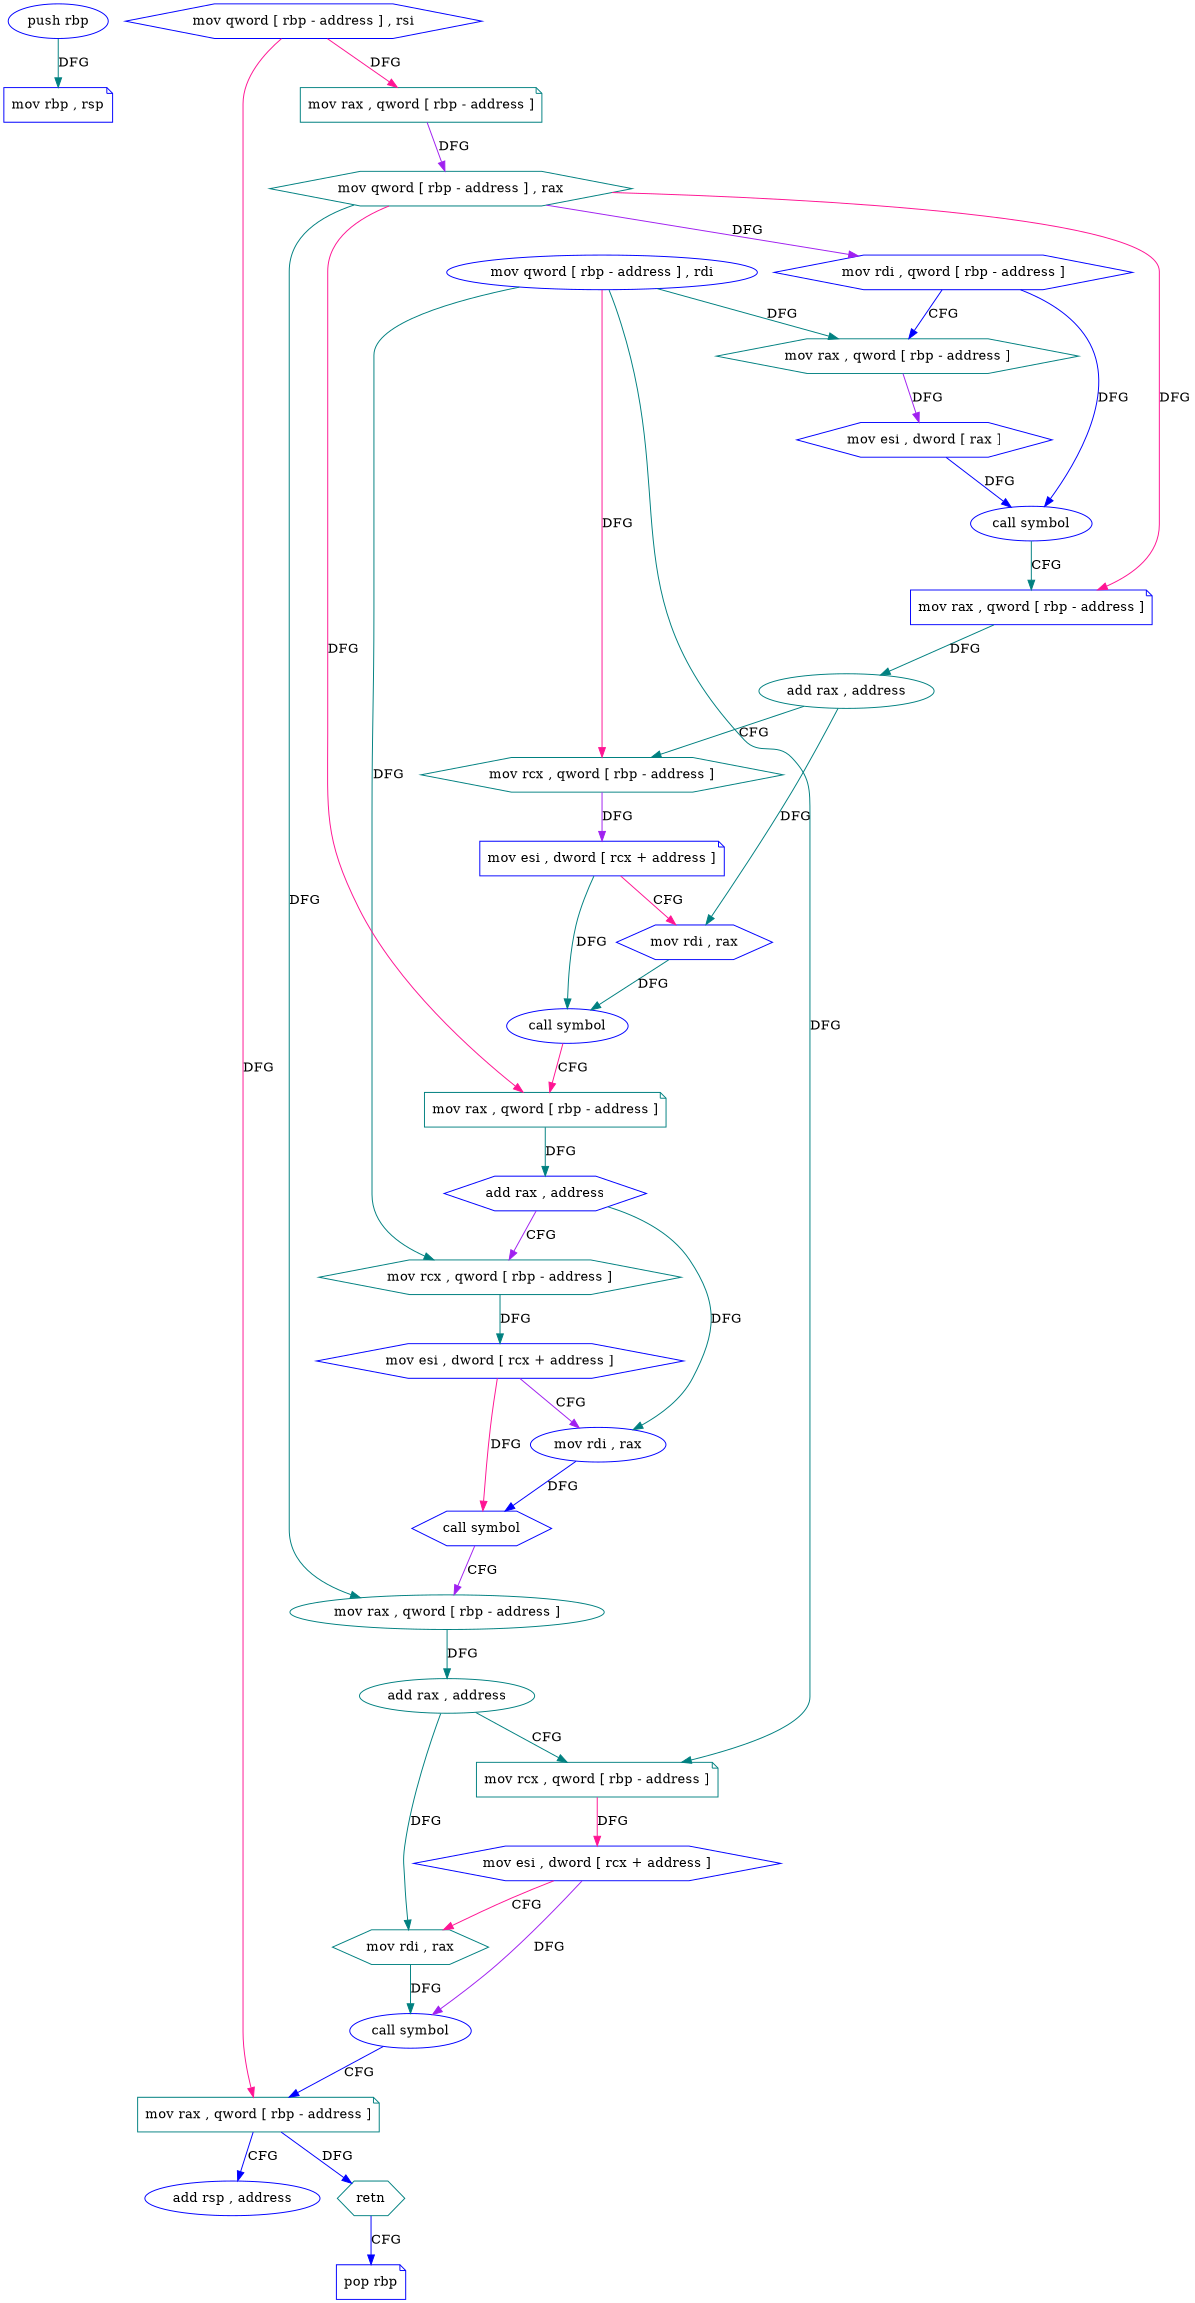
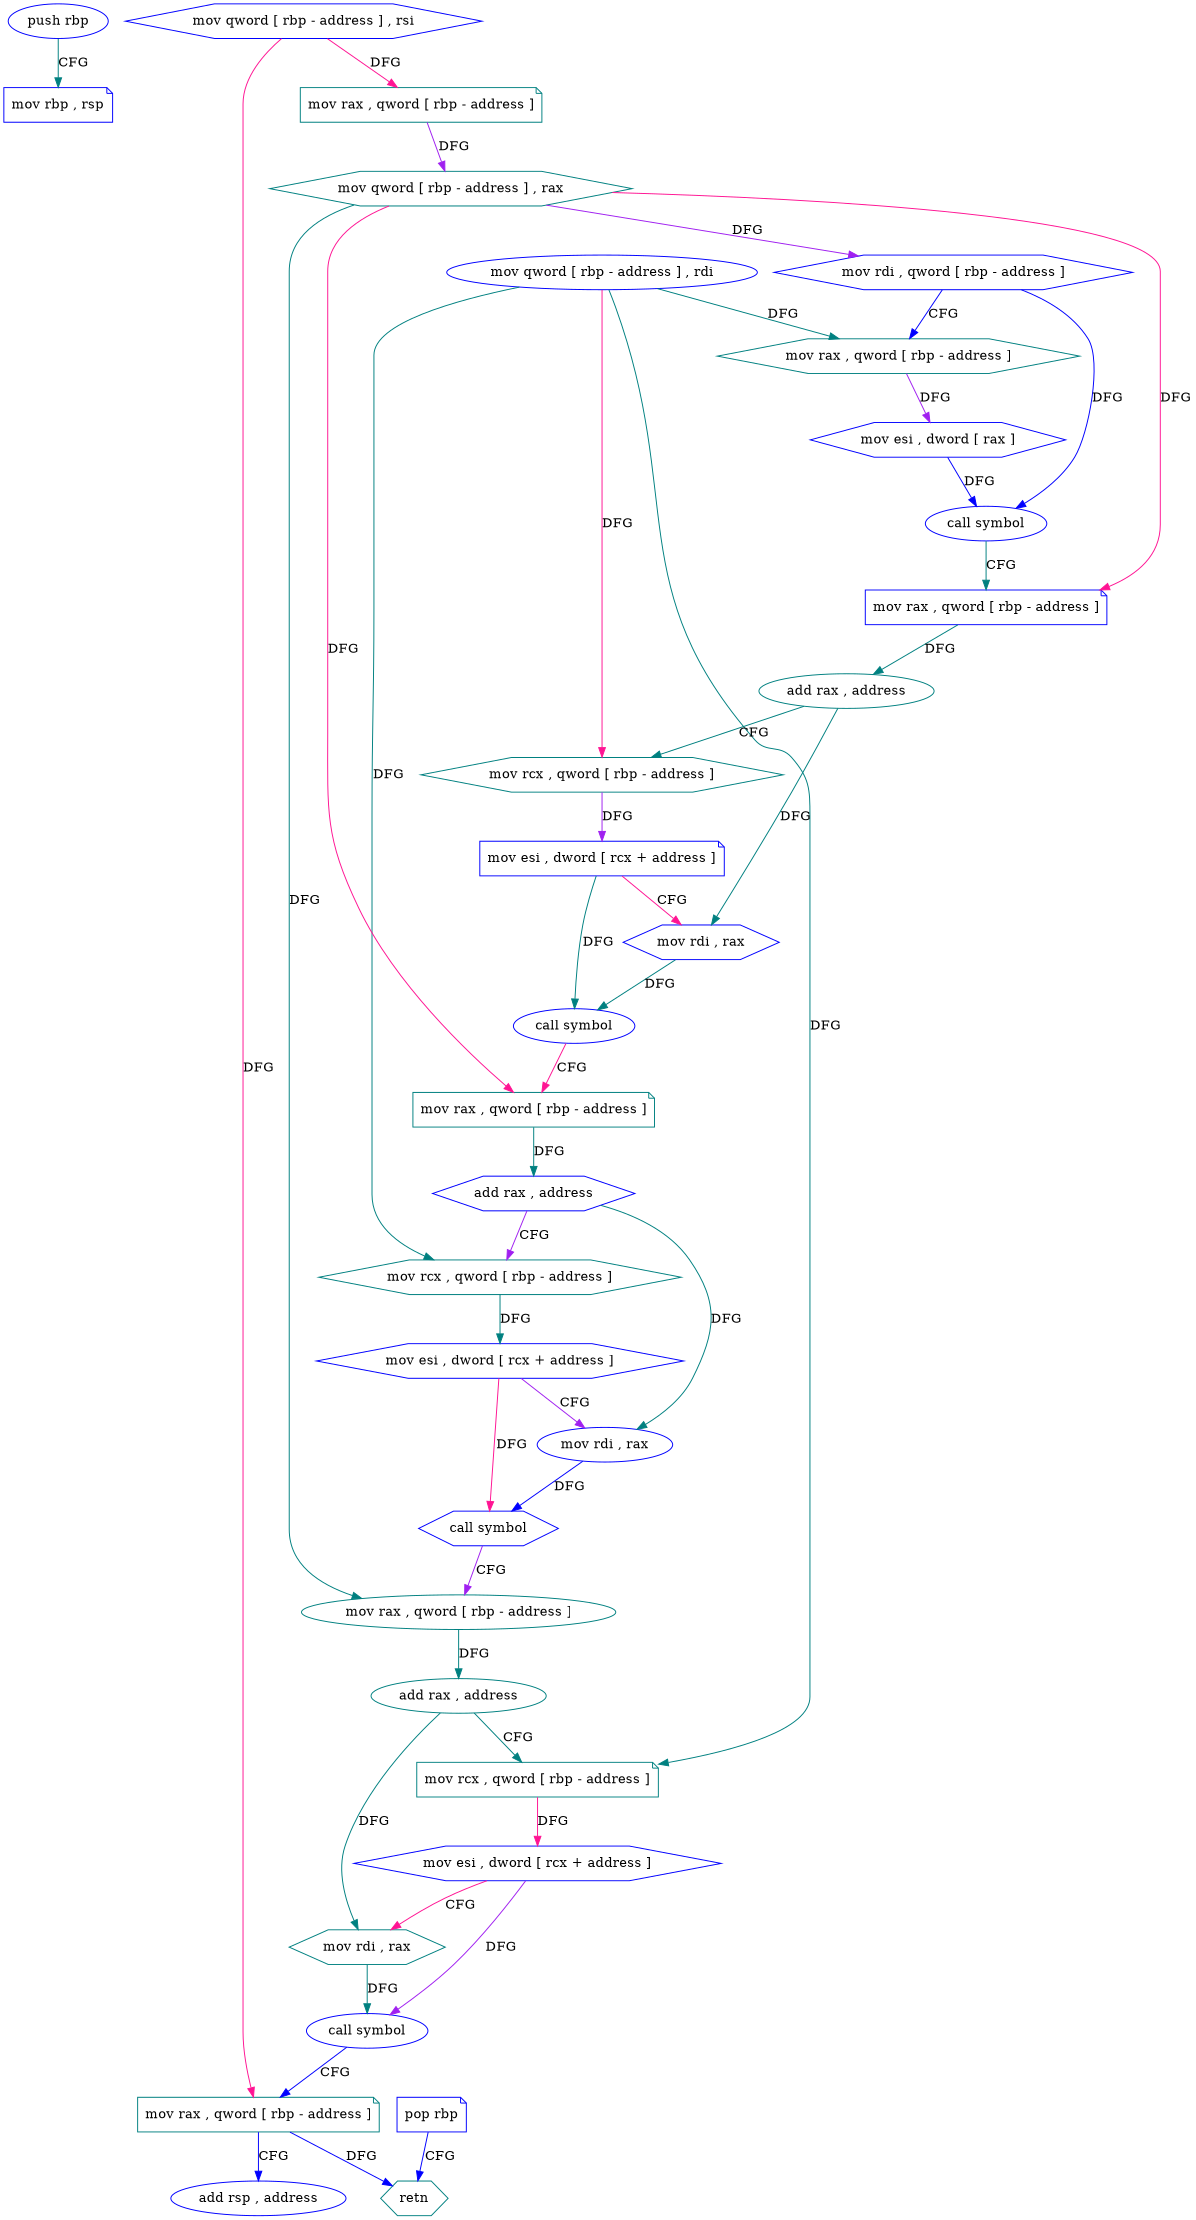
(74, 63) -> (74, 63)
(371, 2235) -> (424, 2152)
